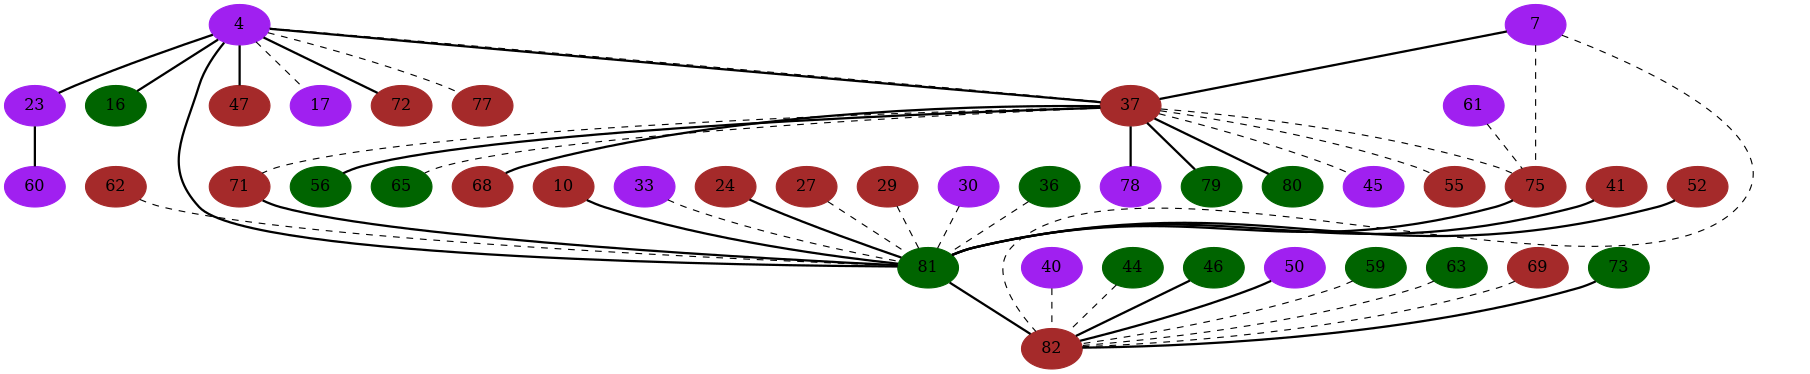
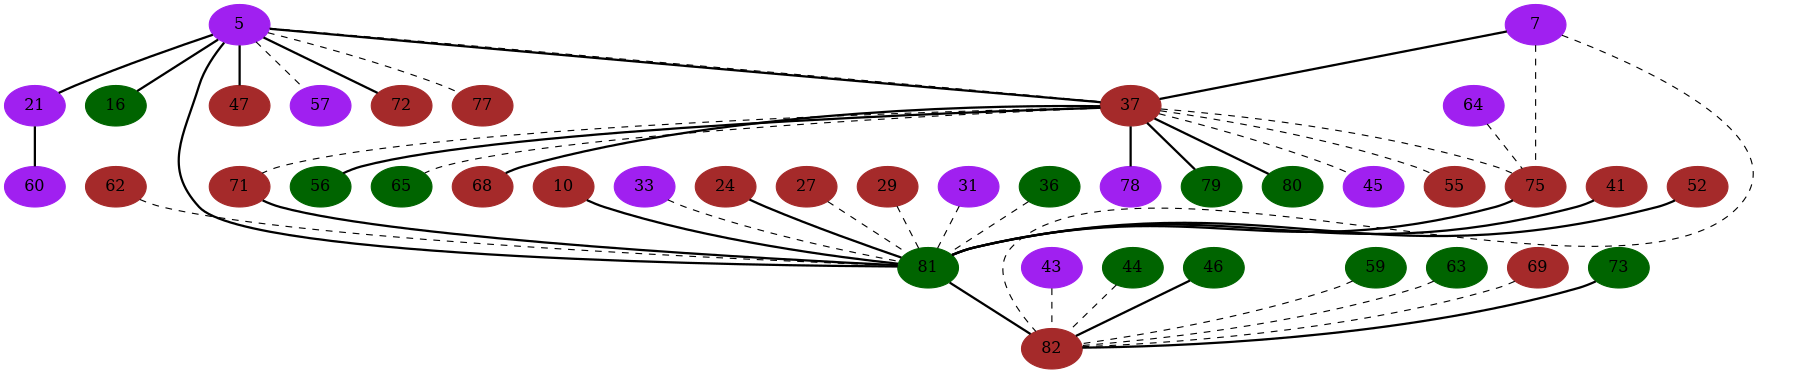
(240, 25) -> (240, 25)
(35, 106) -> (35, 106)
(321, 106) -> (321, 106)
(1474, 106) -> (1474, 106)
(969, 187) -> (969, 187)
(1052, 268) -> (1052, 268)
(1295, 268) -> none
